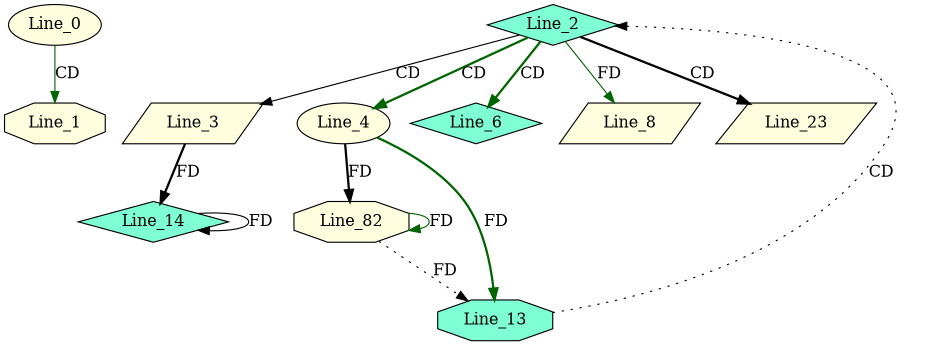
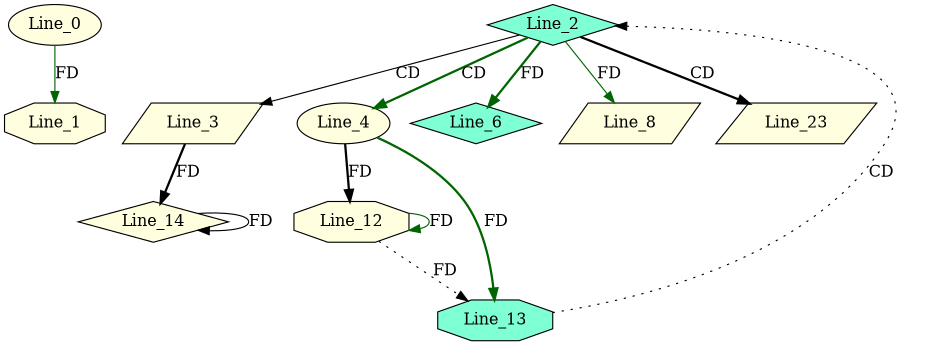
(67, 74) -> (67, 74)
(533, 74) -> (533, 74)
(153, 222) -> (153, 222)
(351, 222) -> (351, 222)
